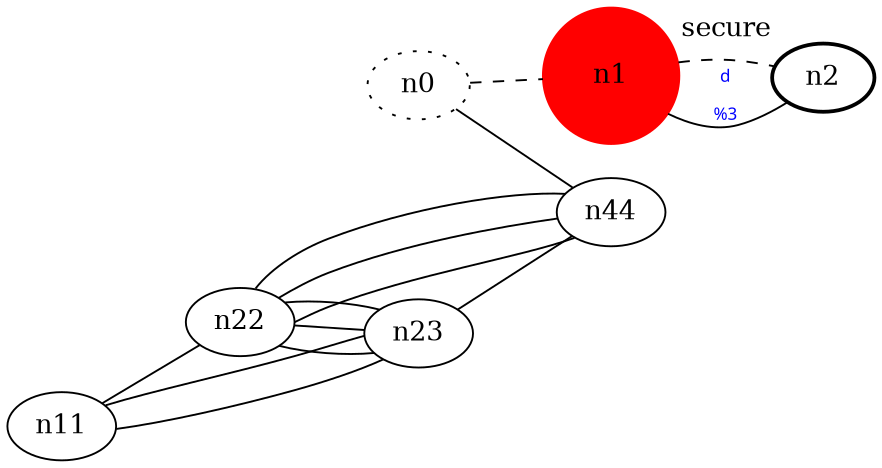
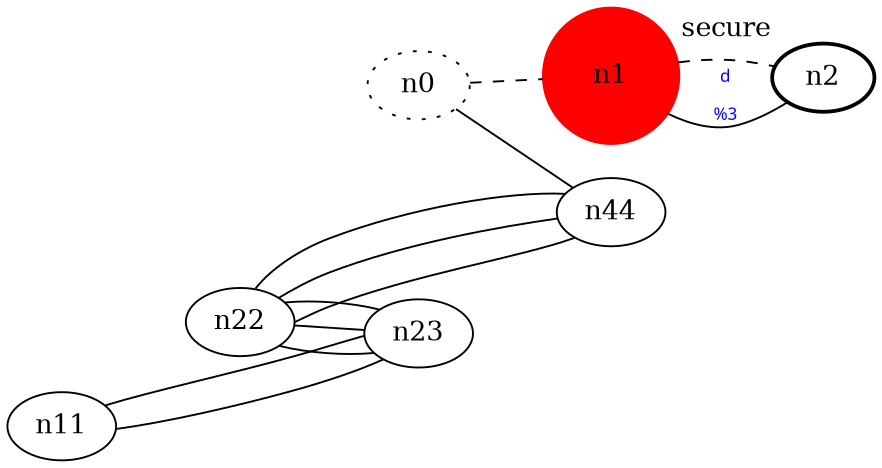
(515, 273) -> none
(151, 374) -> none
